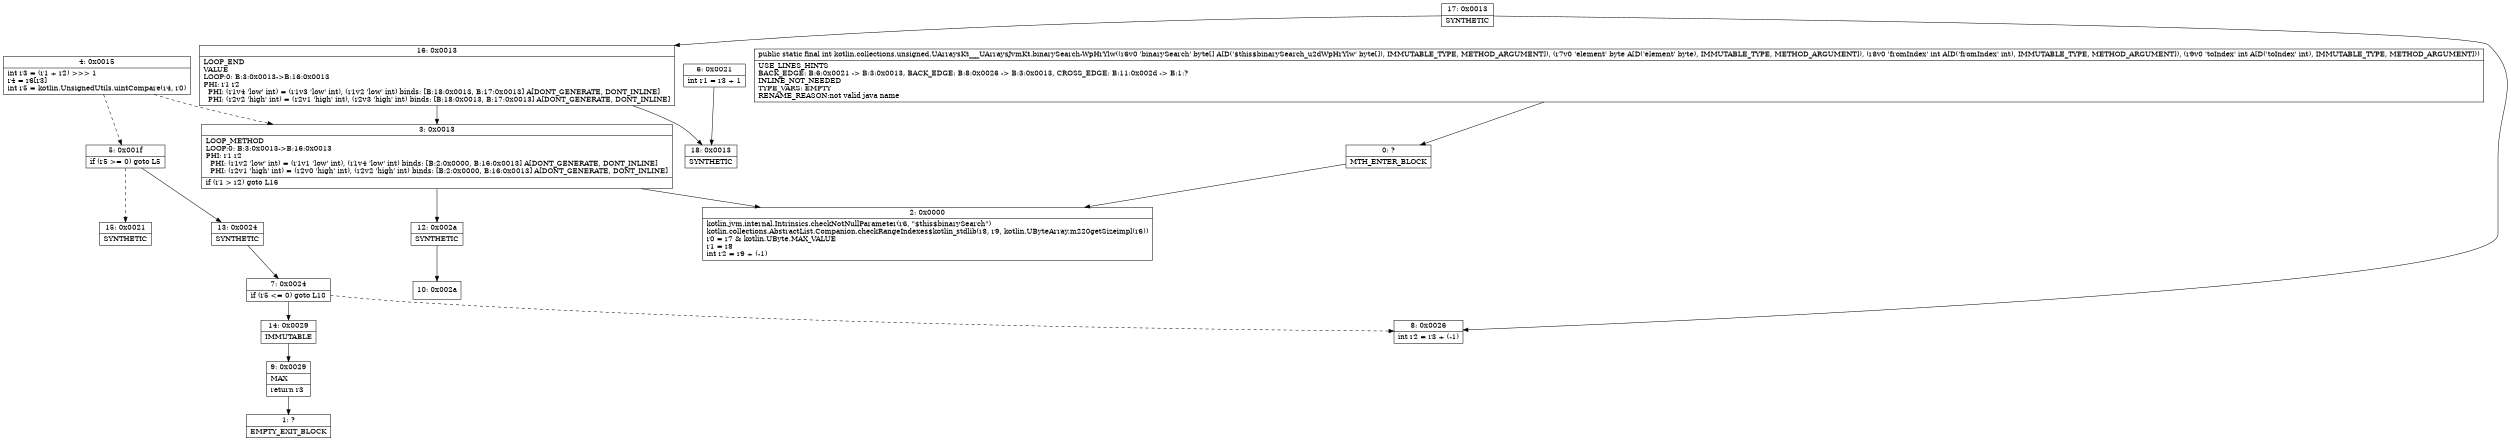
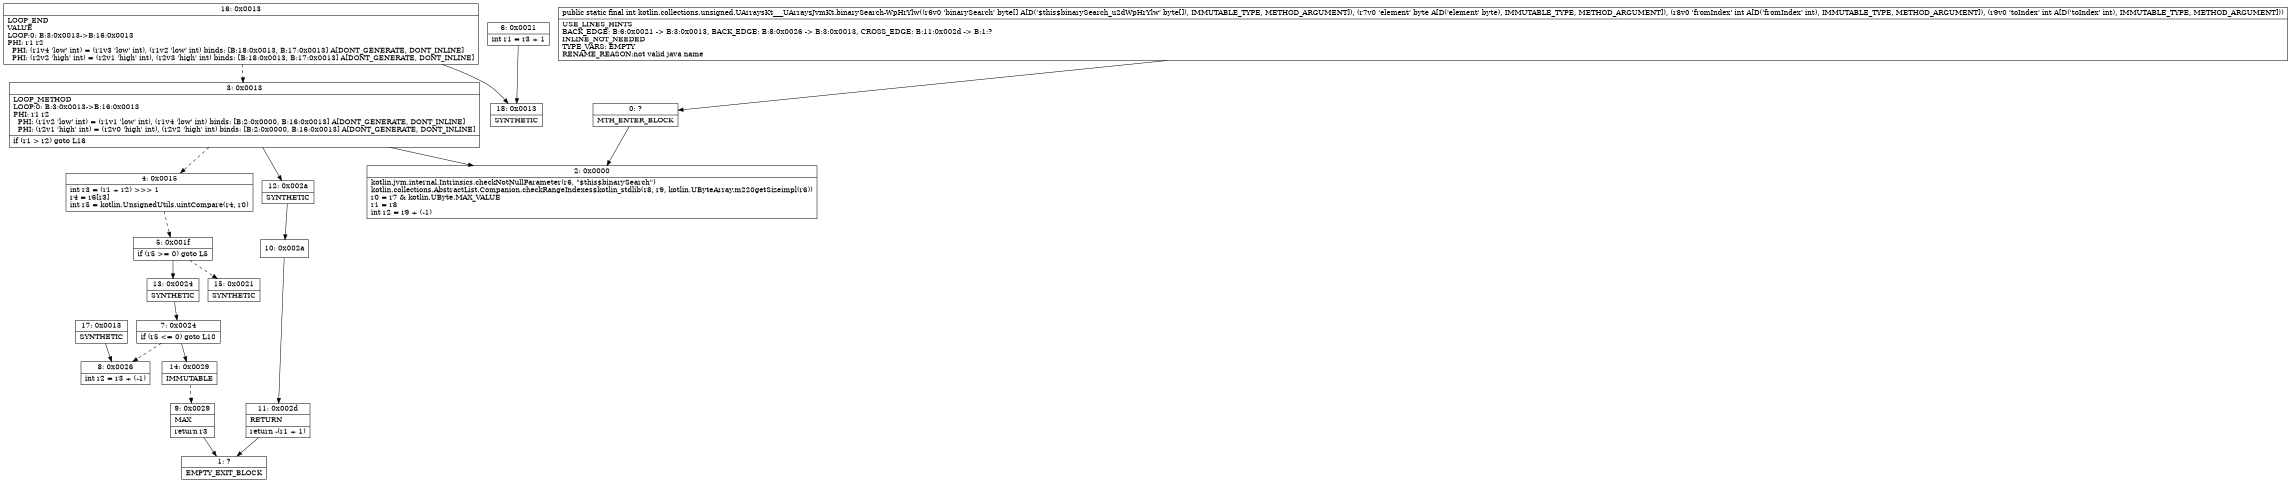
(1060, 24) -> none
(211, 110) -> (197, 159)
(437, 112) -> (243, 71)
(288, 350) -> (191, 392)
none -> (278, 420)
